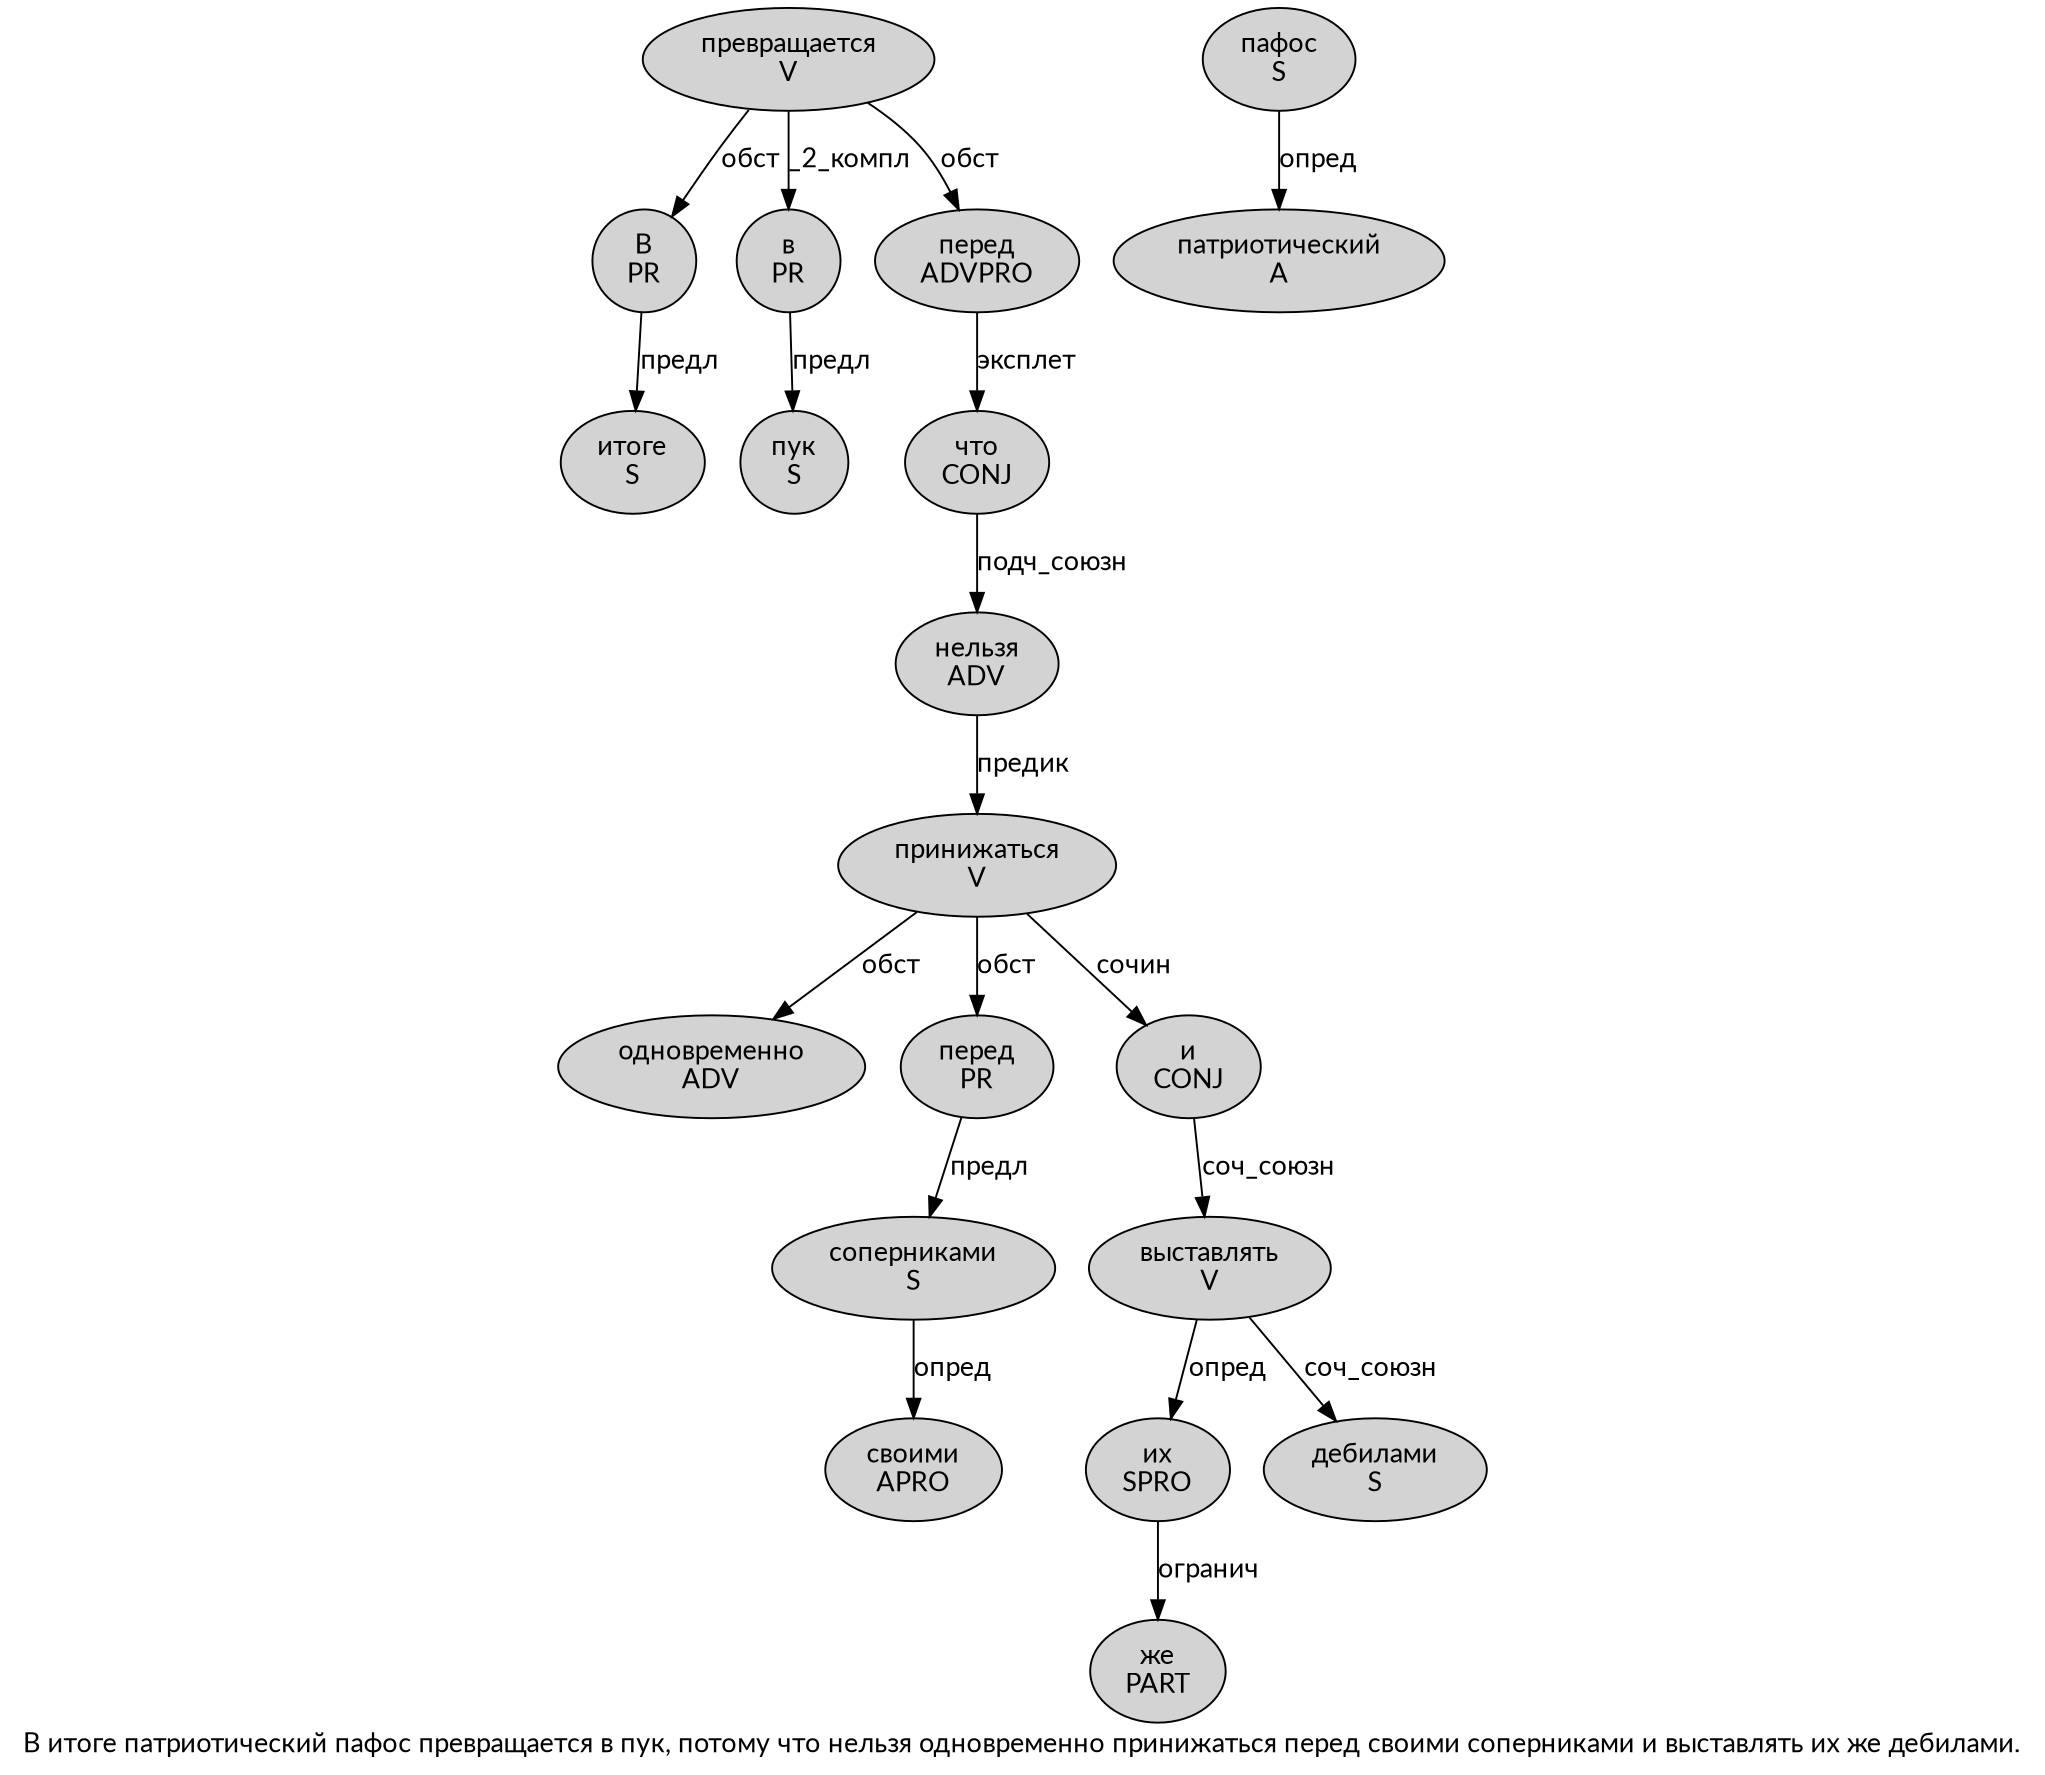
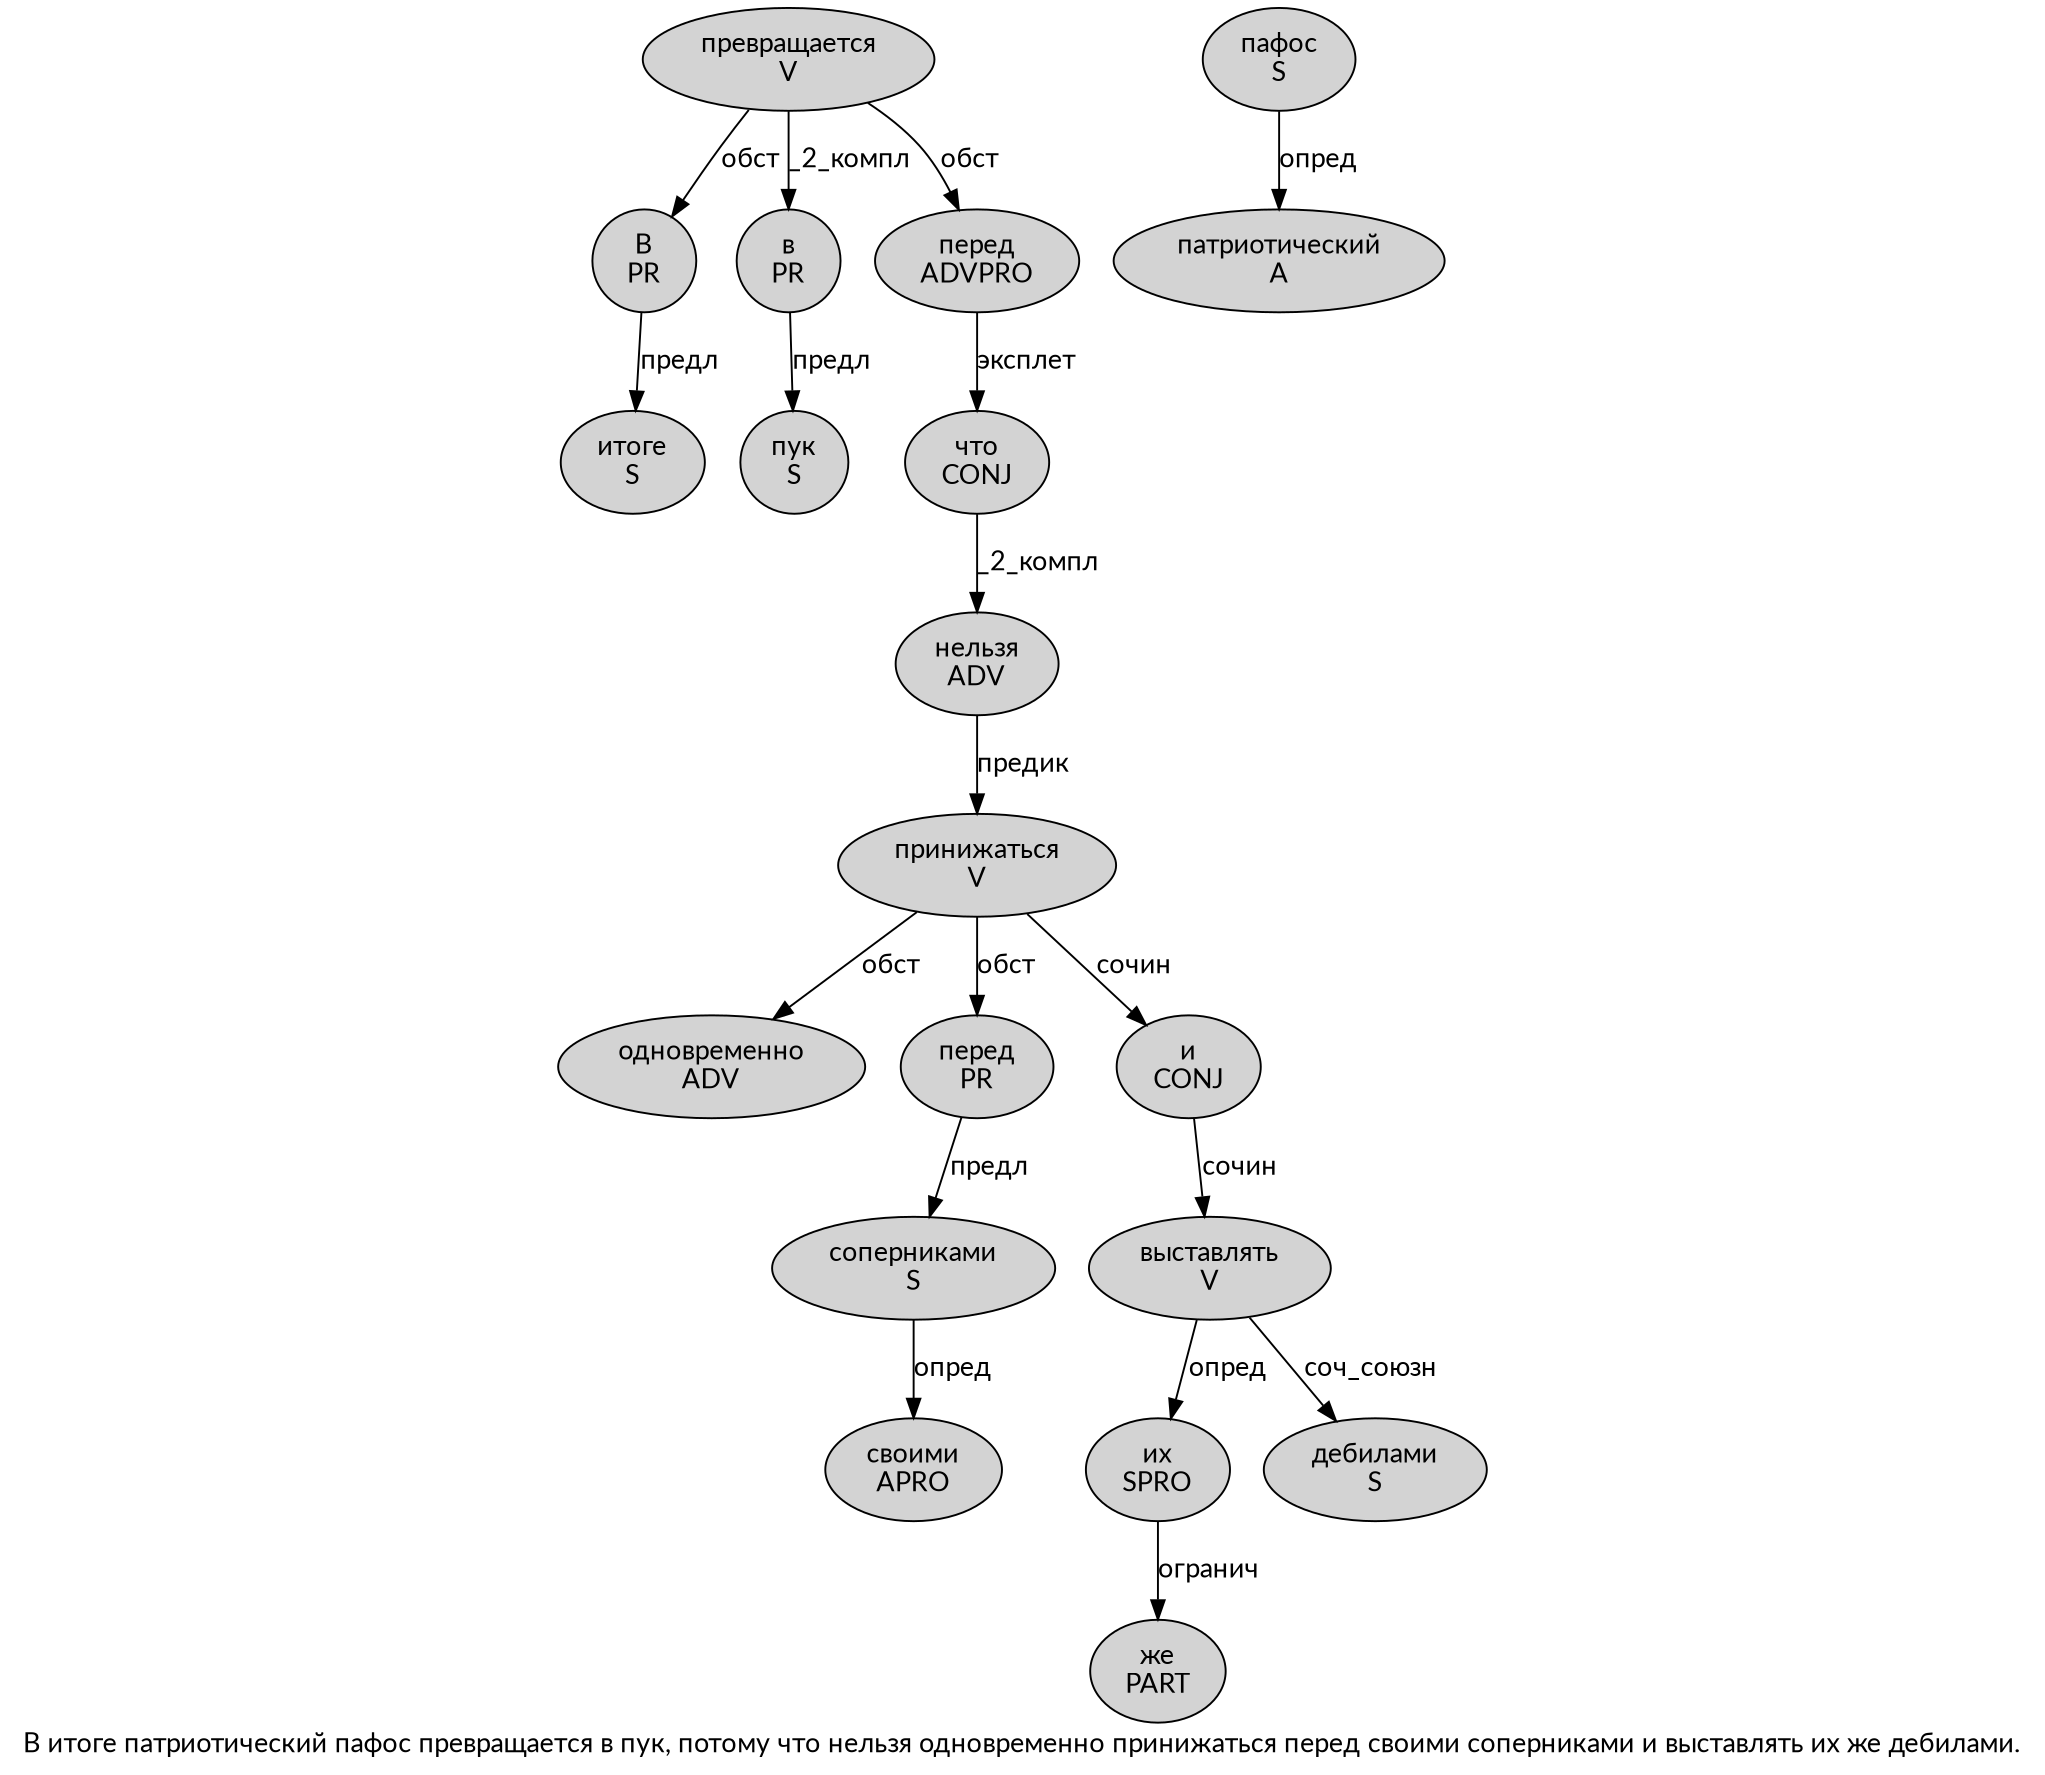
(1053, 563) -> (1039, 563)
(1270, 1168) -> (1241, 1168)
